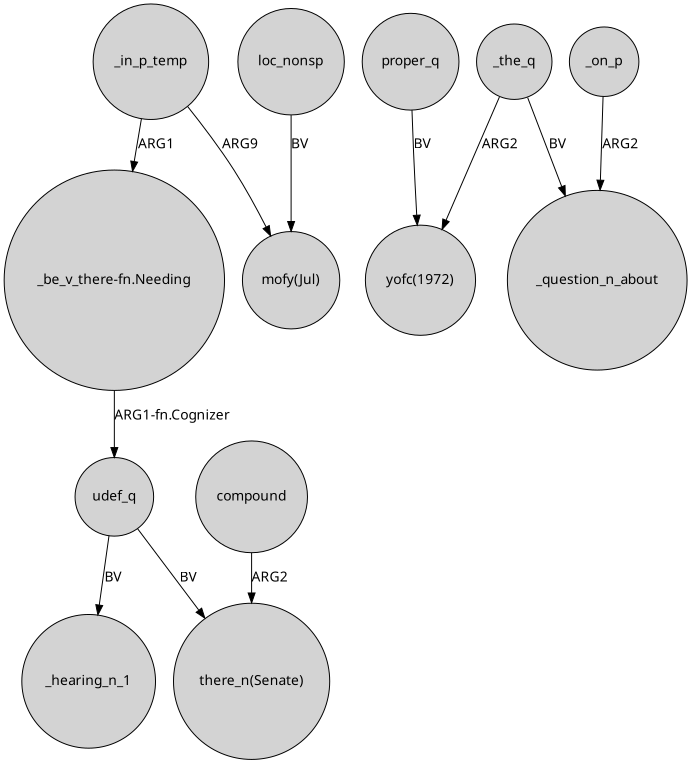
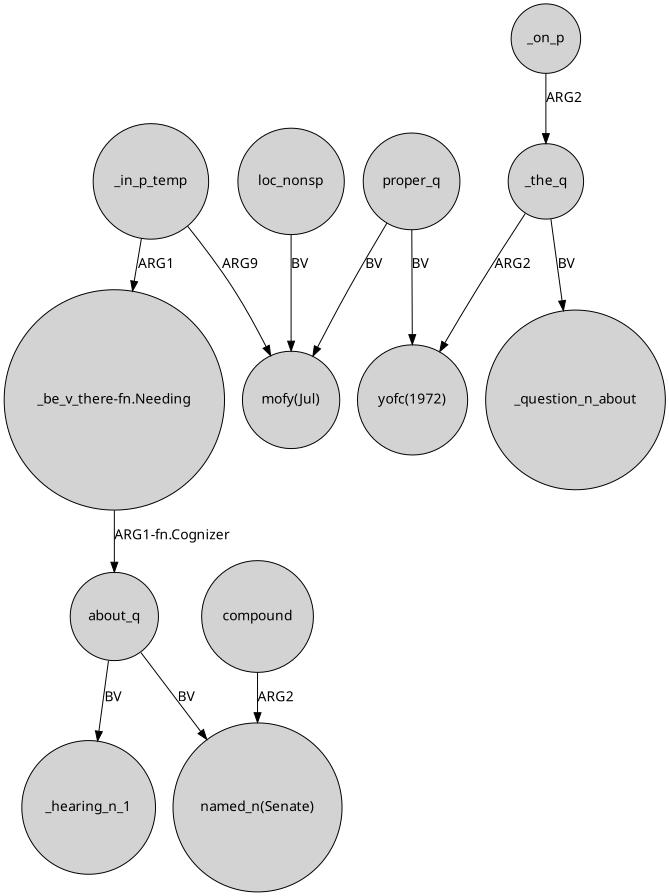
(602, 138) -> (546, 103)
none -> (351, 285)
(114, 497) -> (114, 617)
(252, 681) -> (258, 807)
